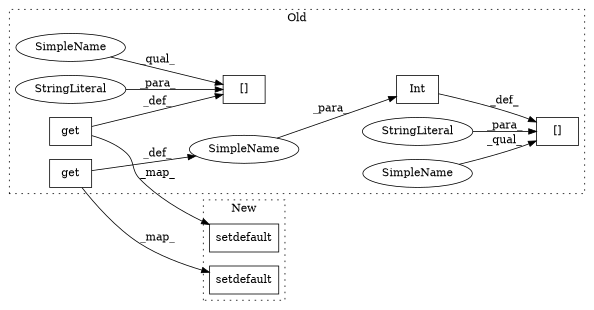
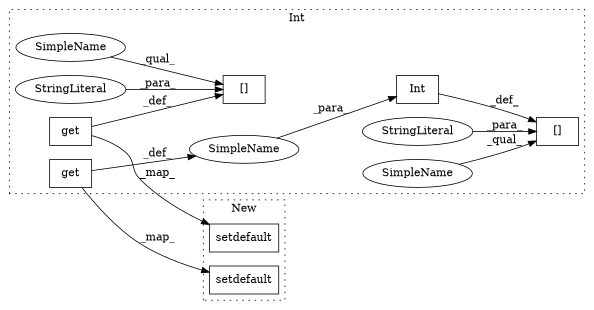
(297, 18) -> (297, 18)
